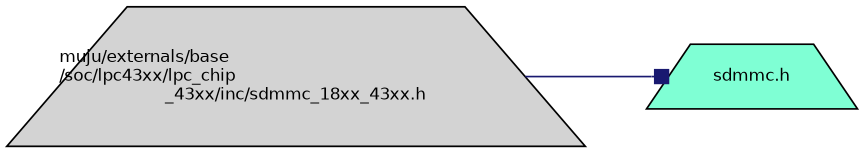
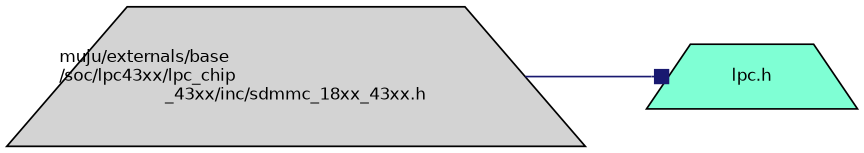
(752, 77) -> (752, 77)
